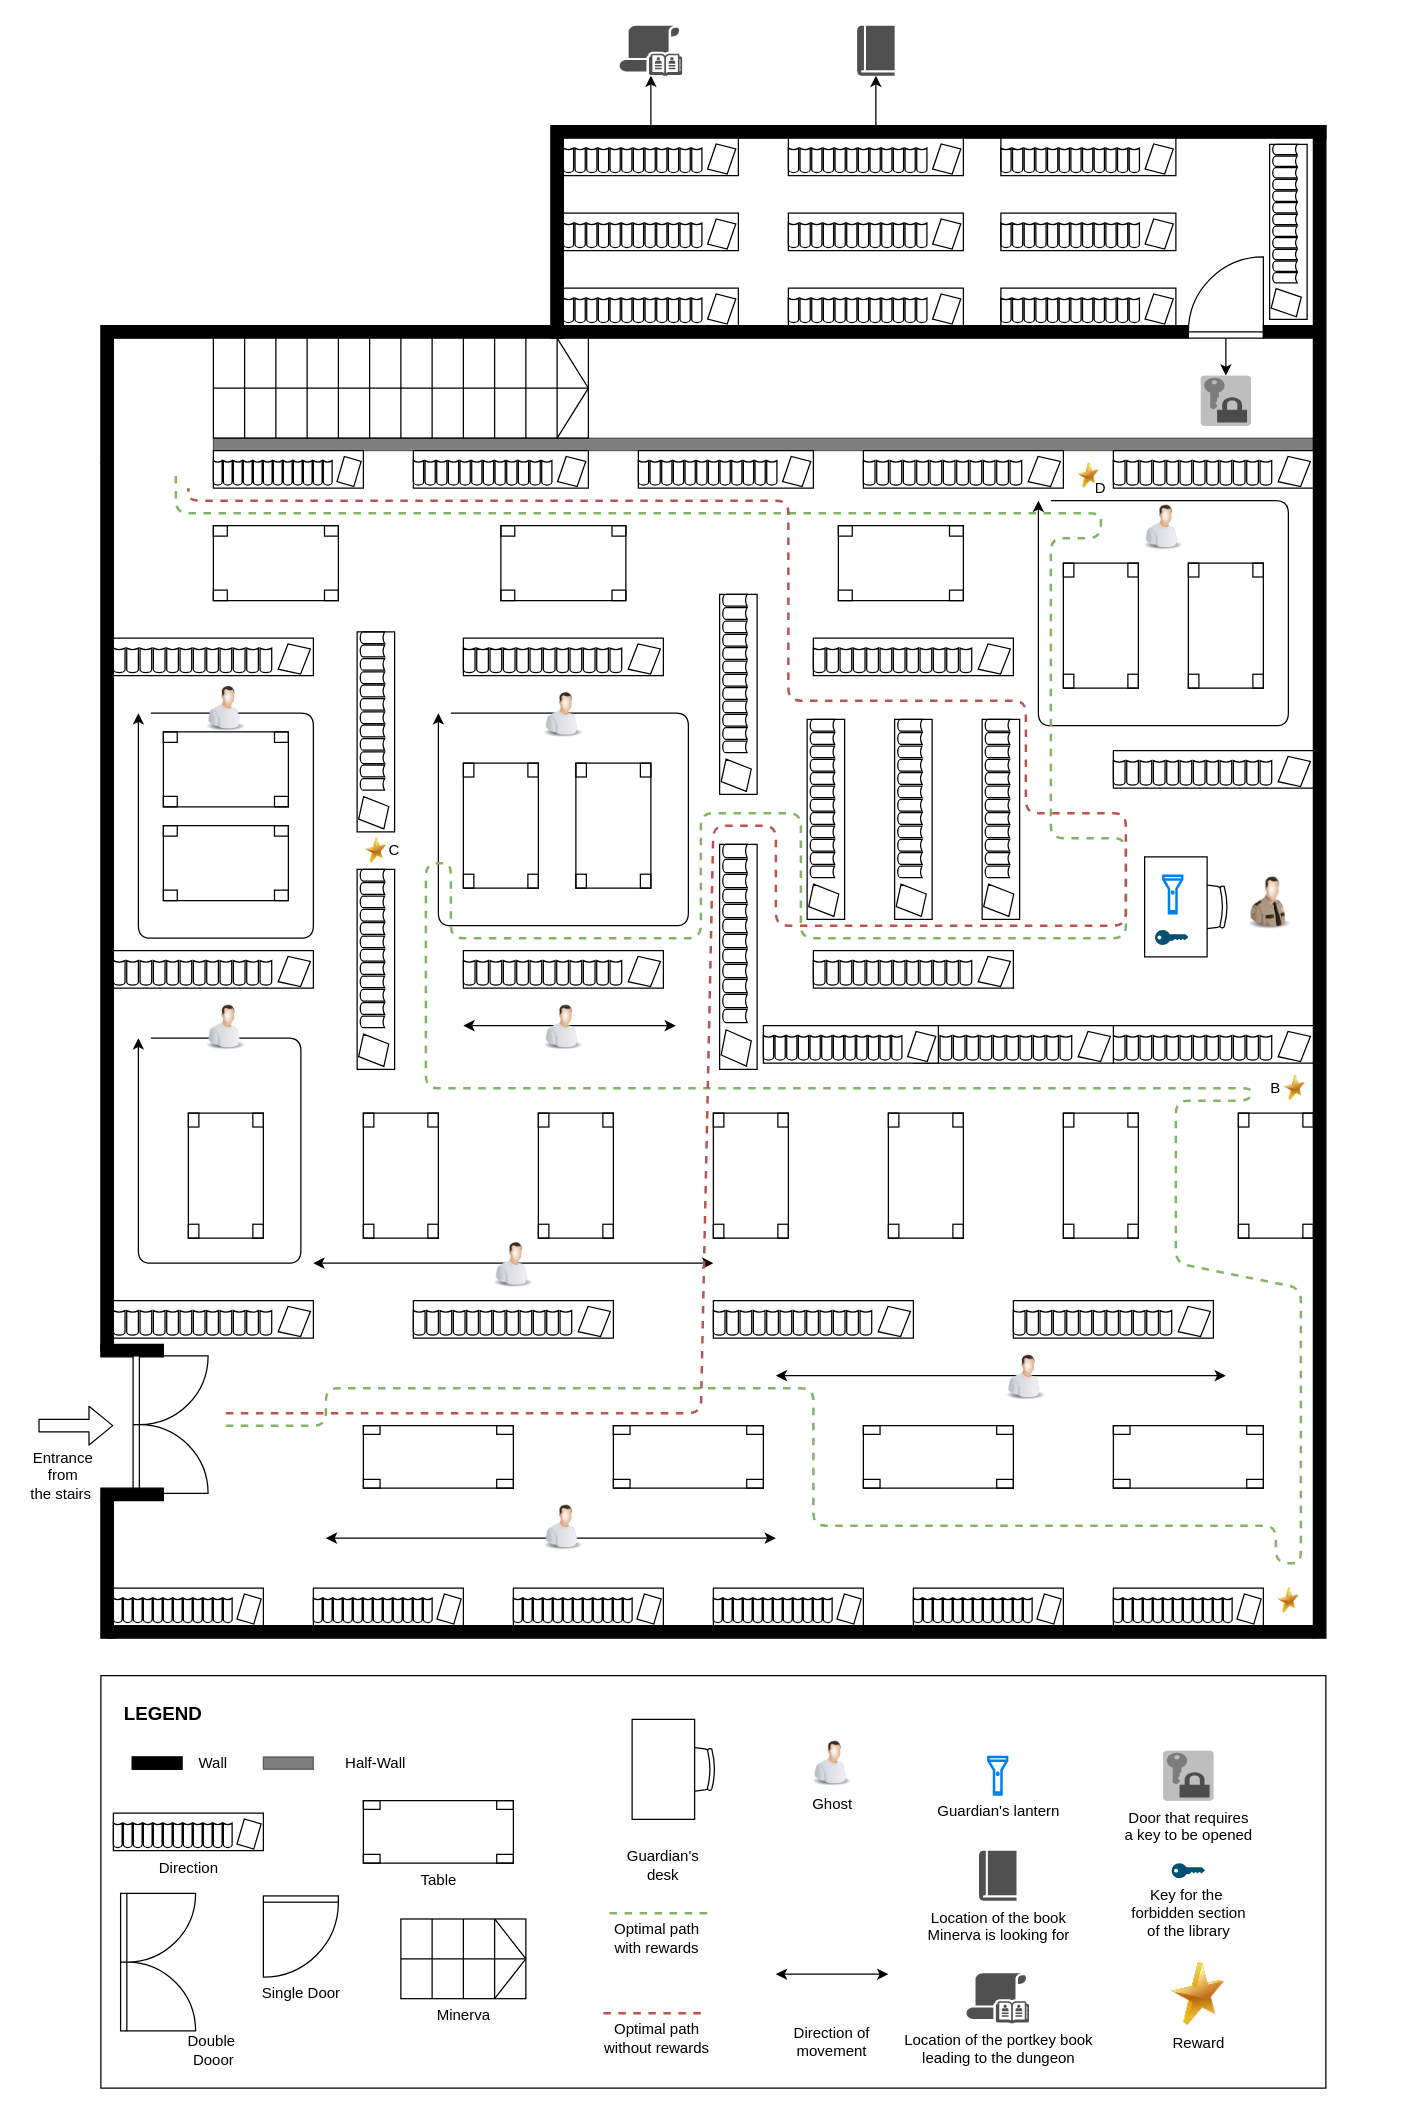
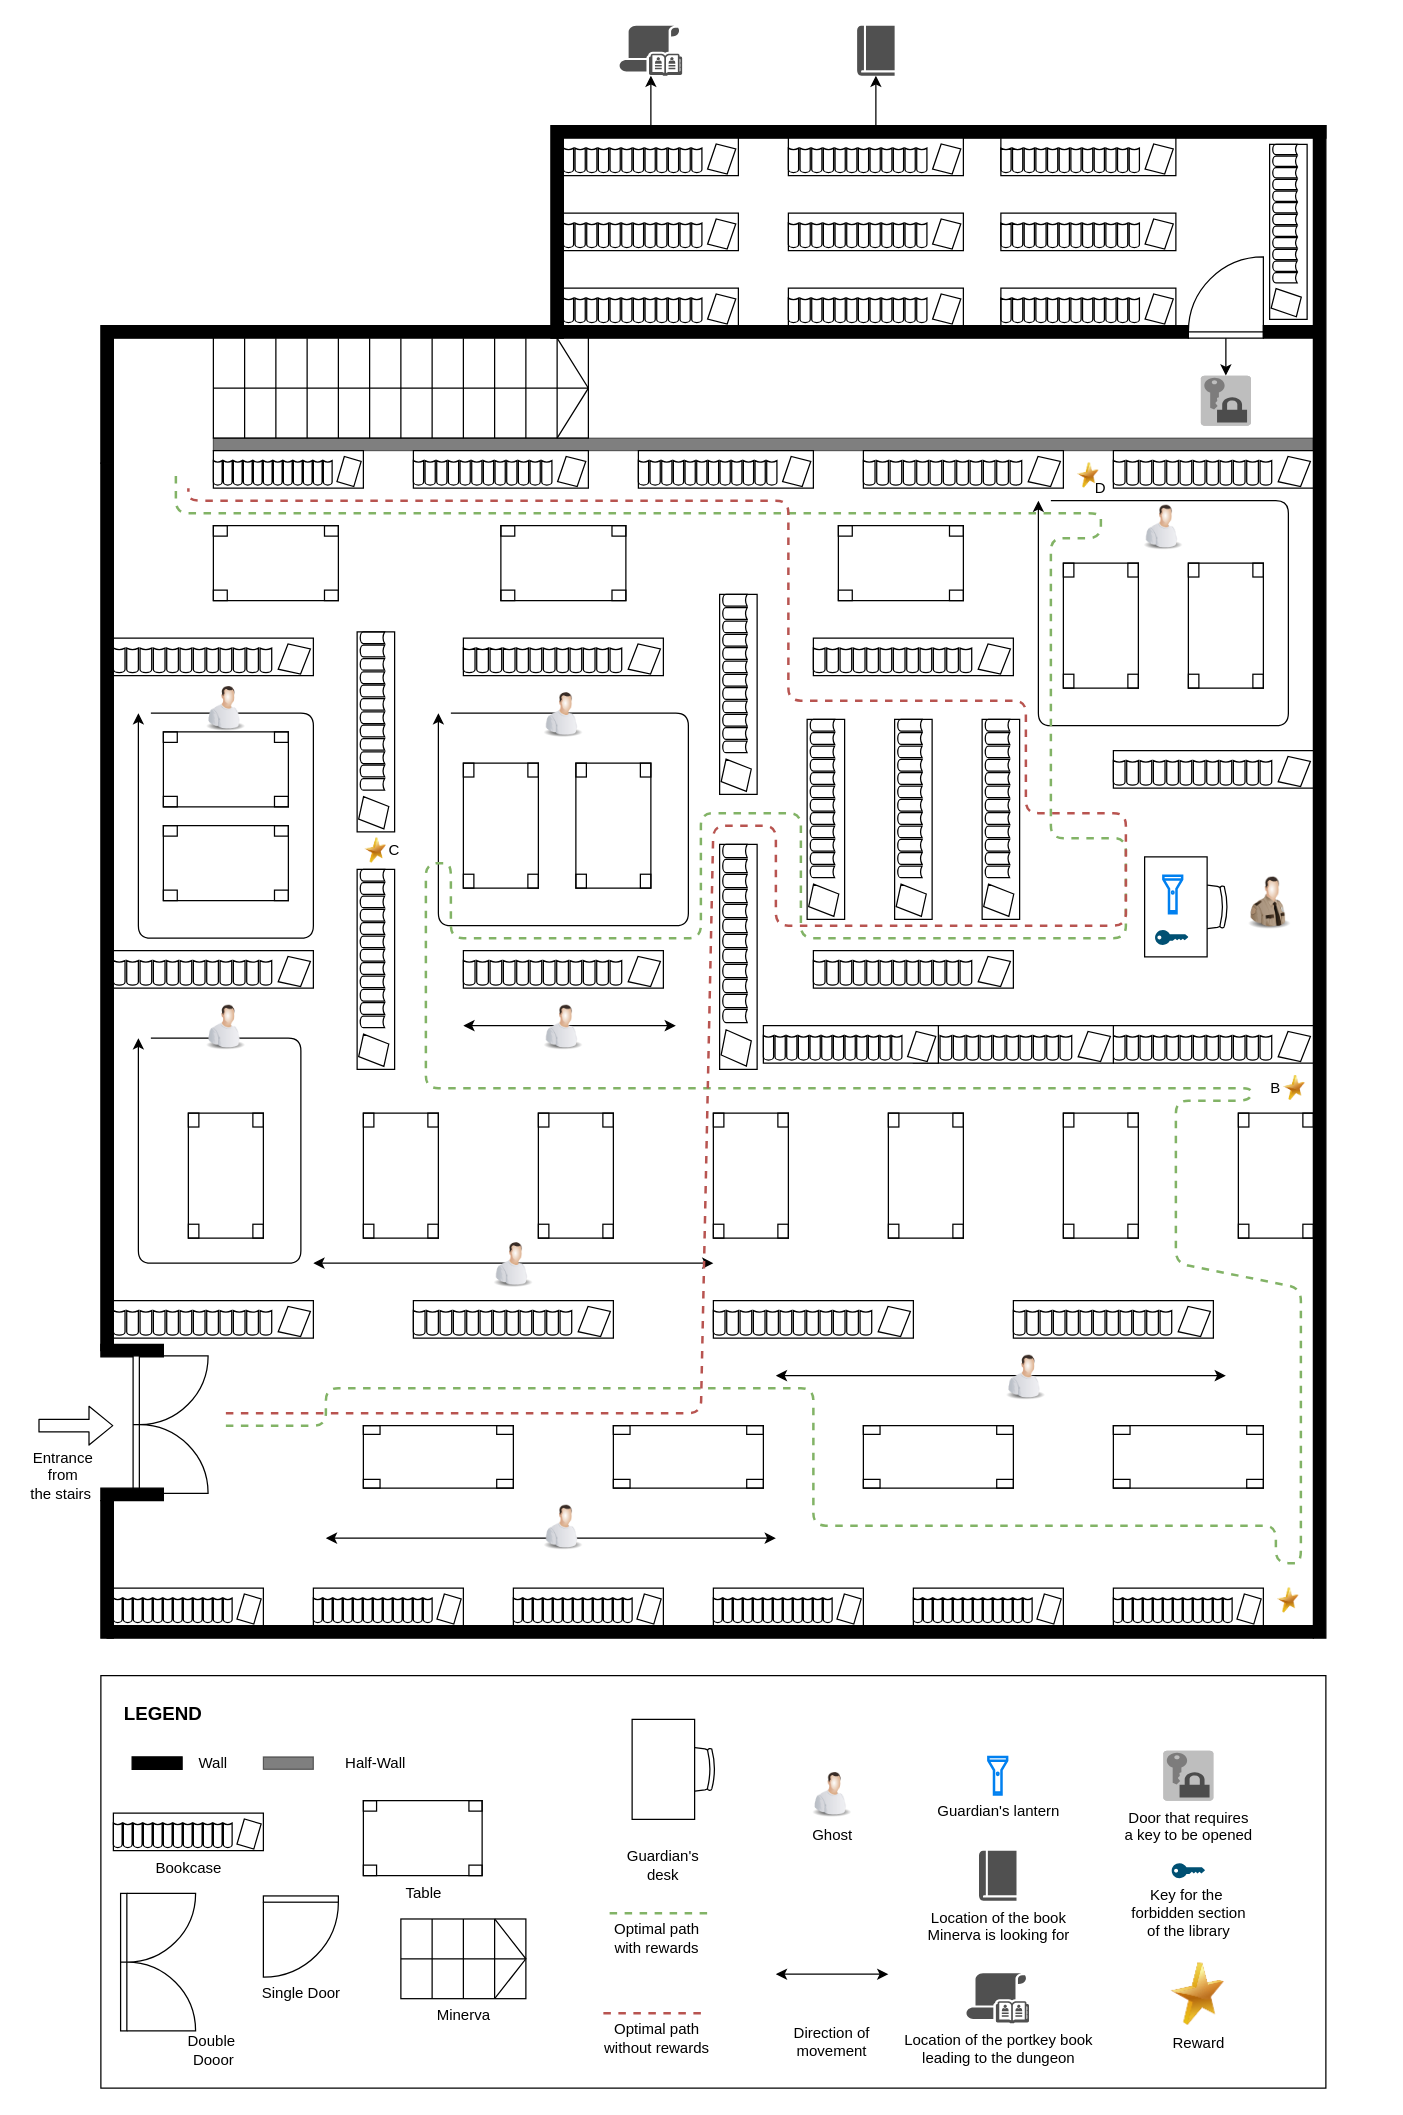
(832, 1762) -> (832, 1793)
(438, 1832) -> (423, 1838)
(189, 1868) -> (189, 1868)
